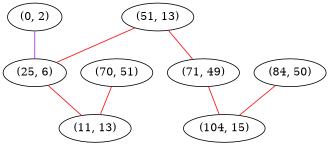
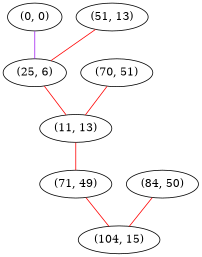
(35, 17) -> (35, 17)
(180, 45) -> (76, 156)
